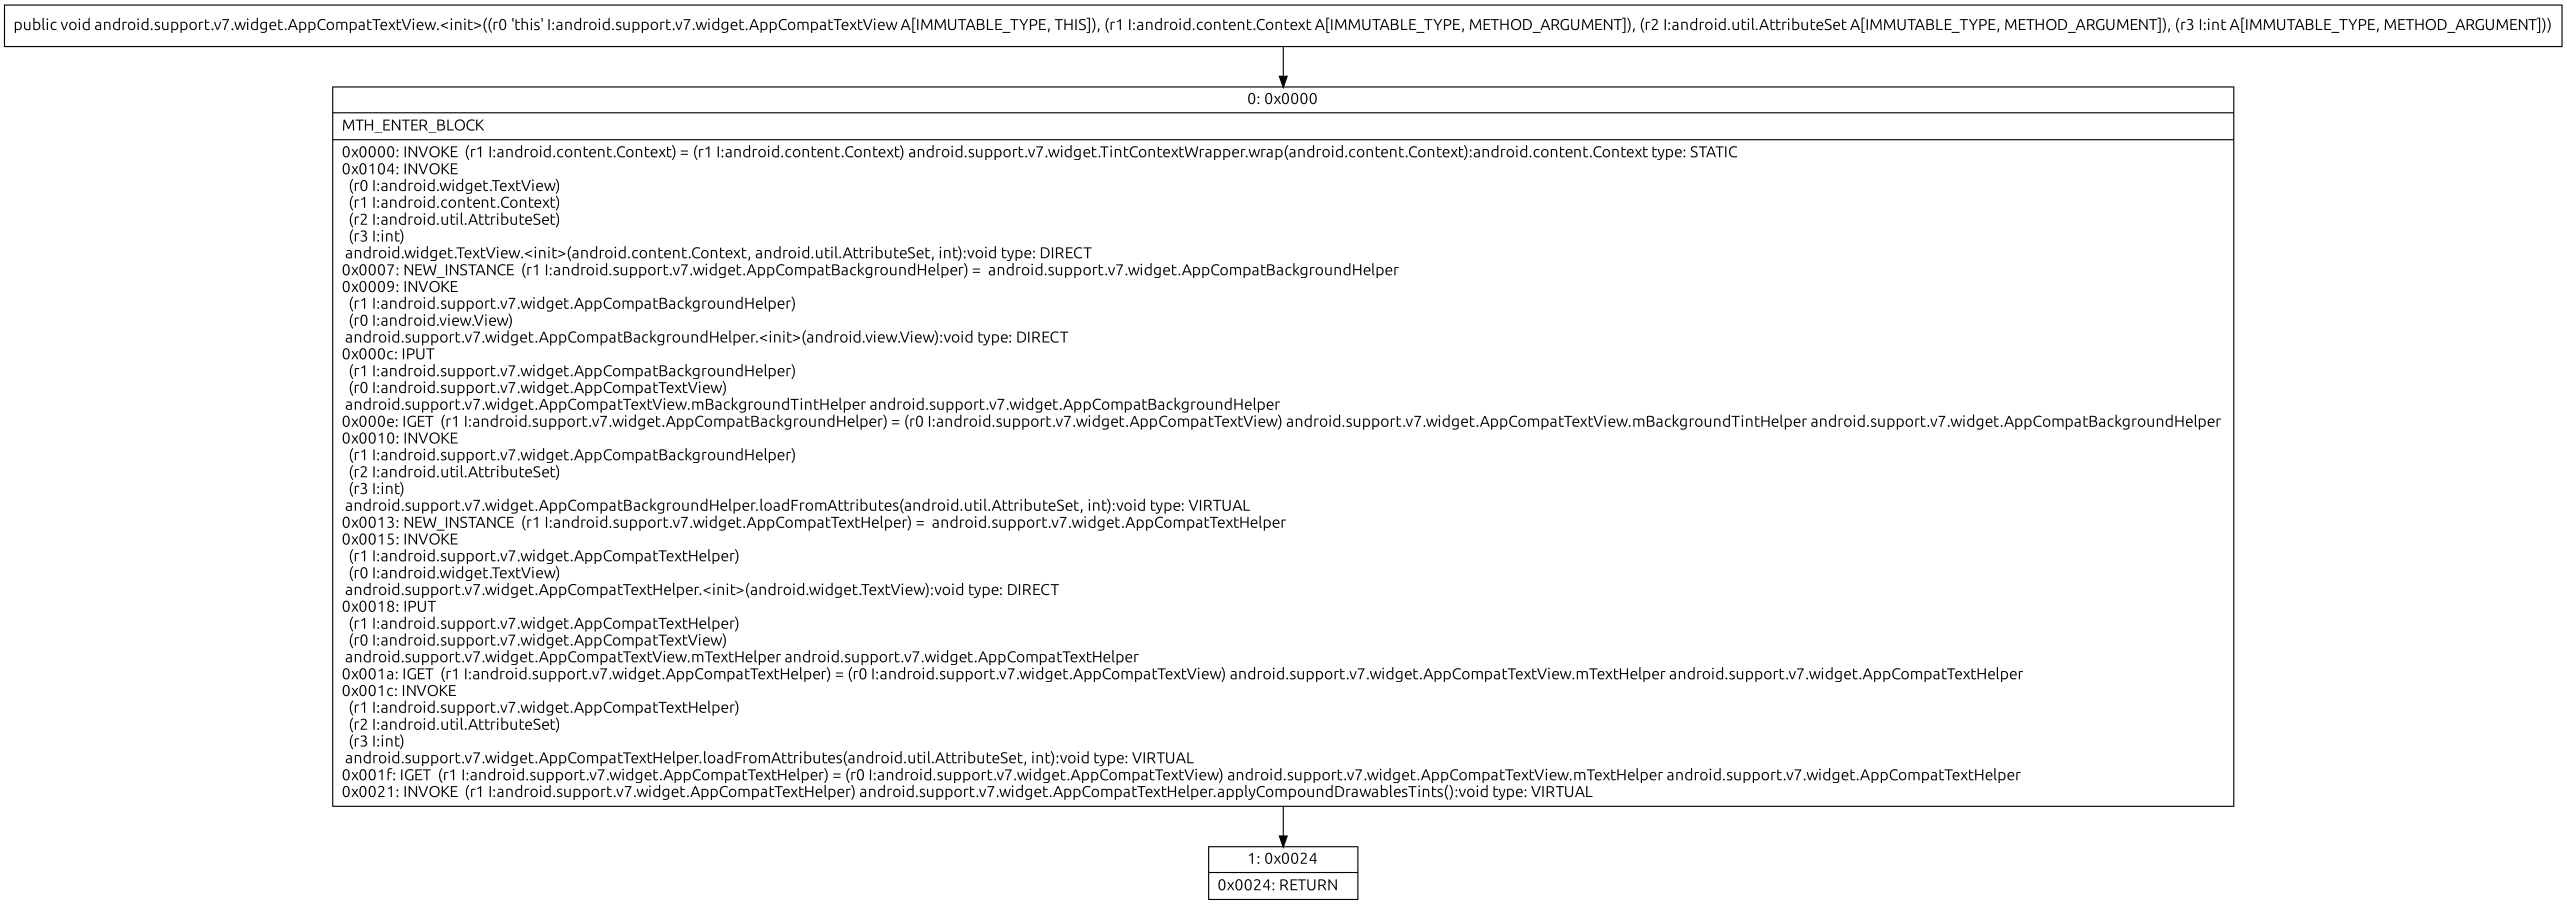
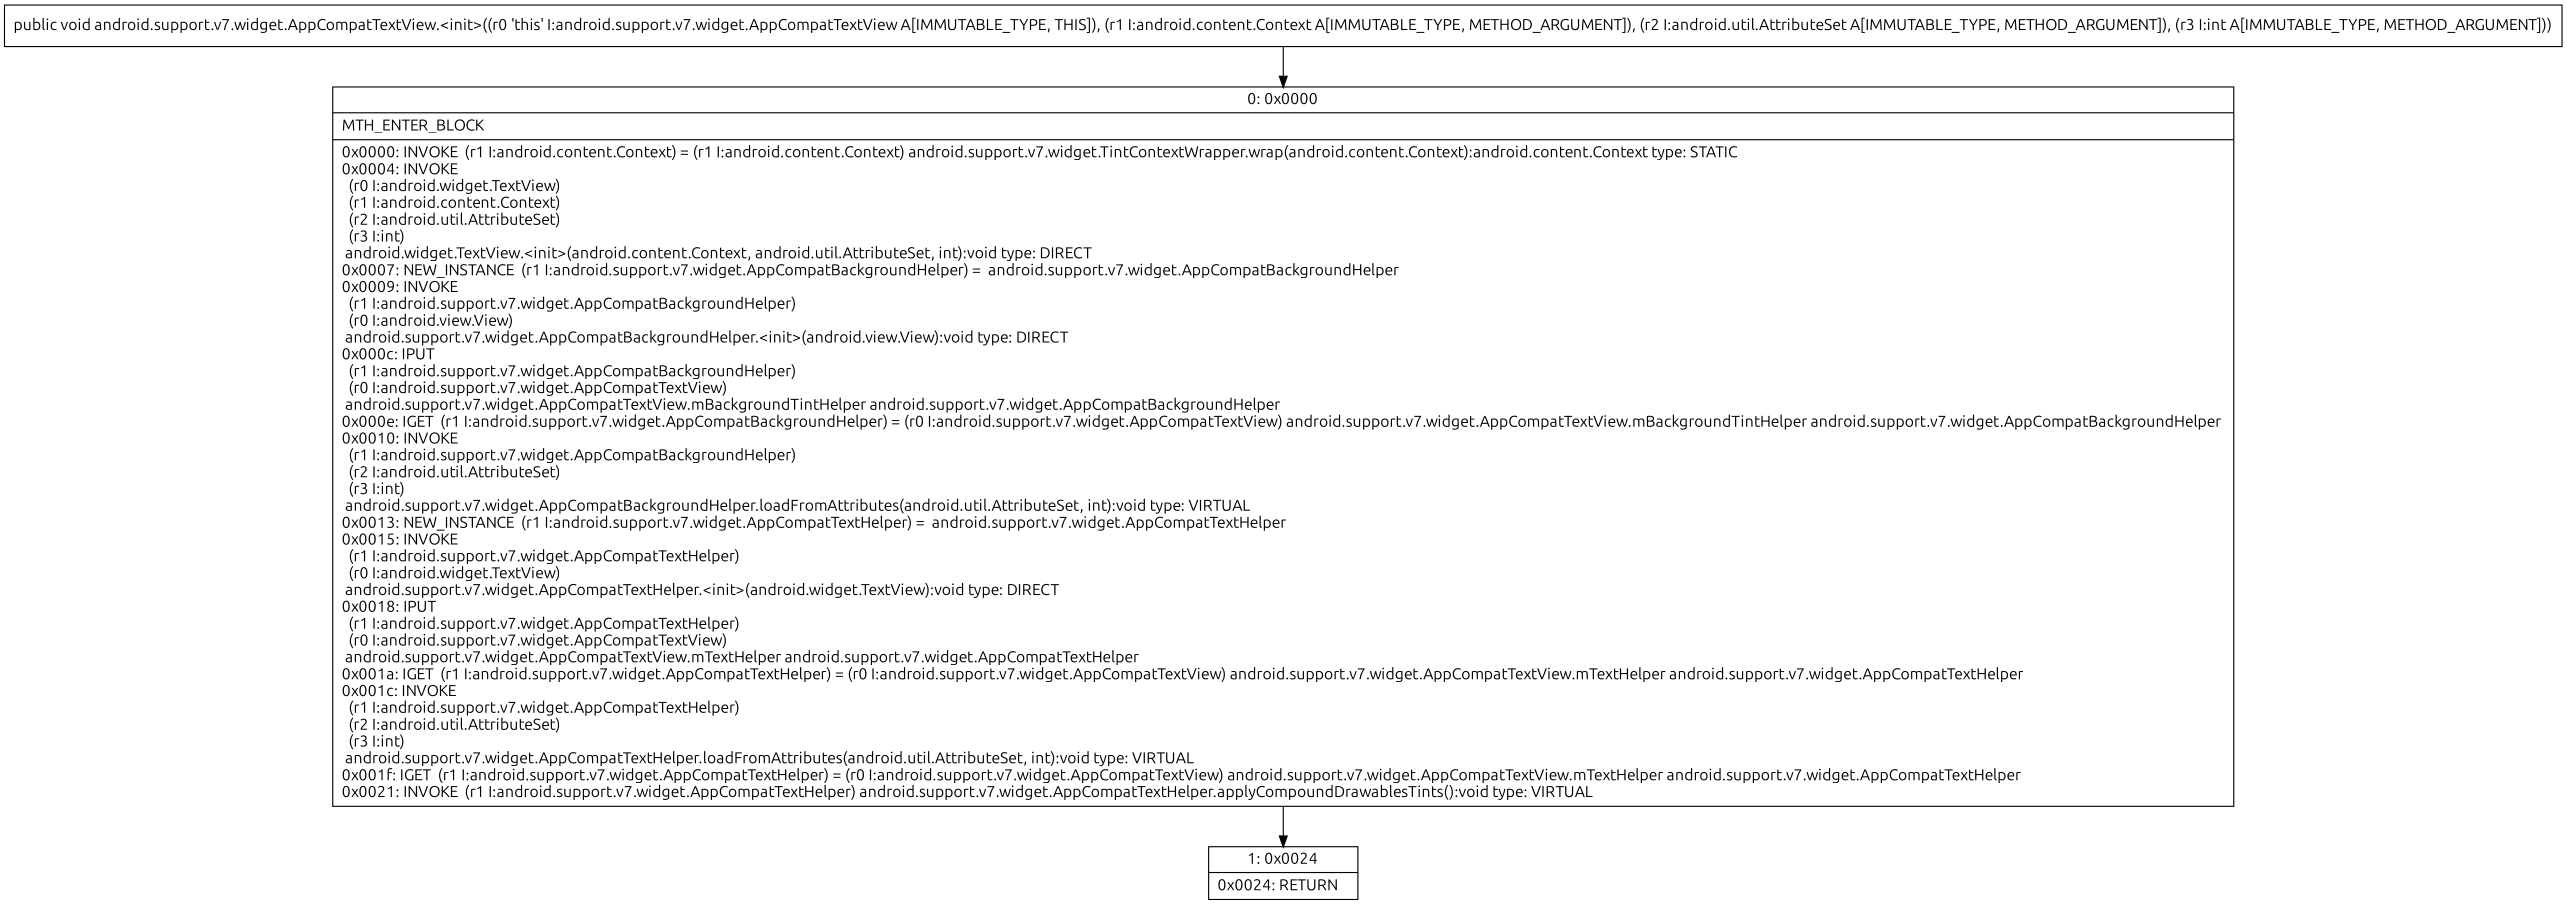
(403, 169) -> (403, 169)
